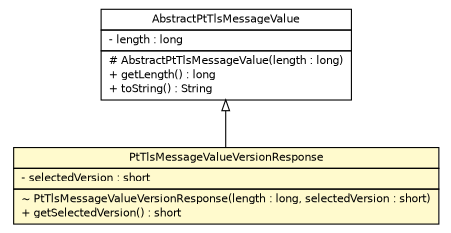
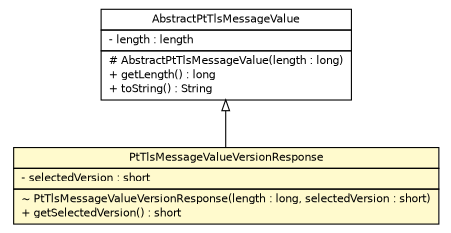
(146, 40) -> (151, 40)
